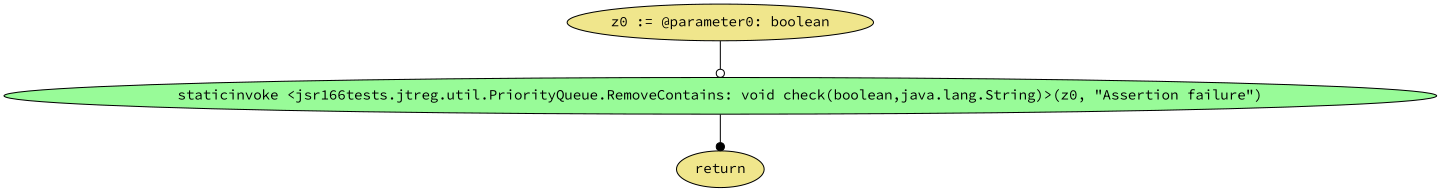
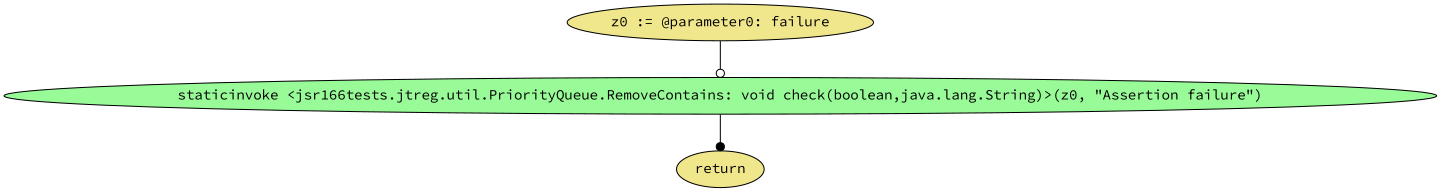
(720, 22) -> (720, 22)
